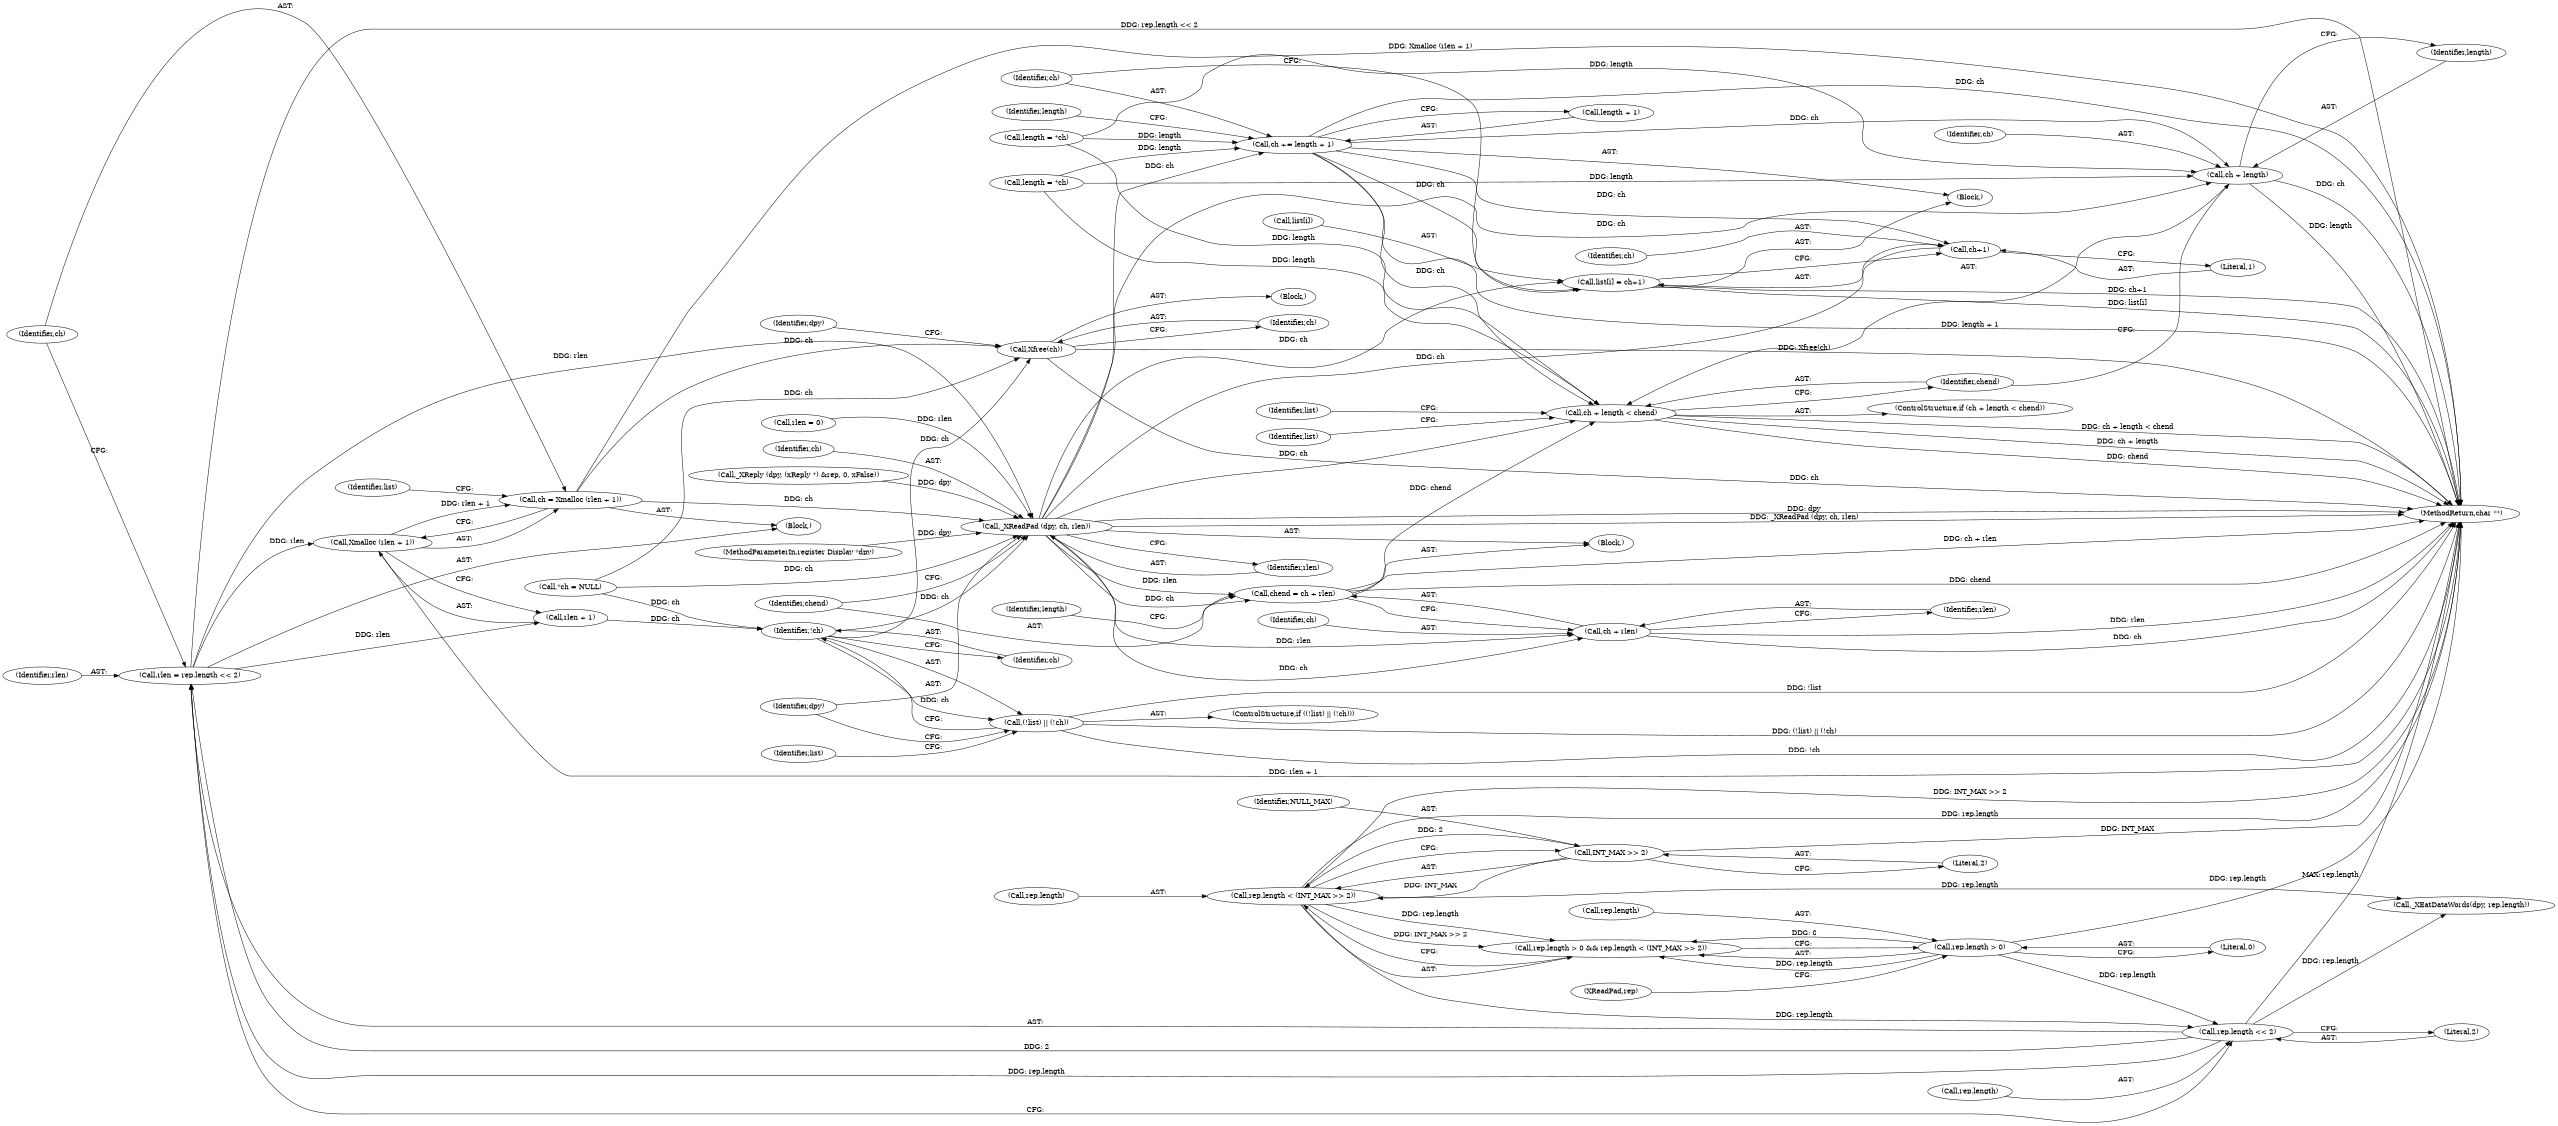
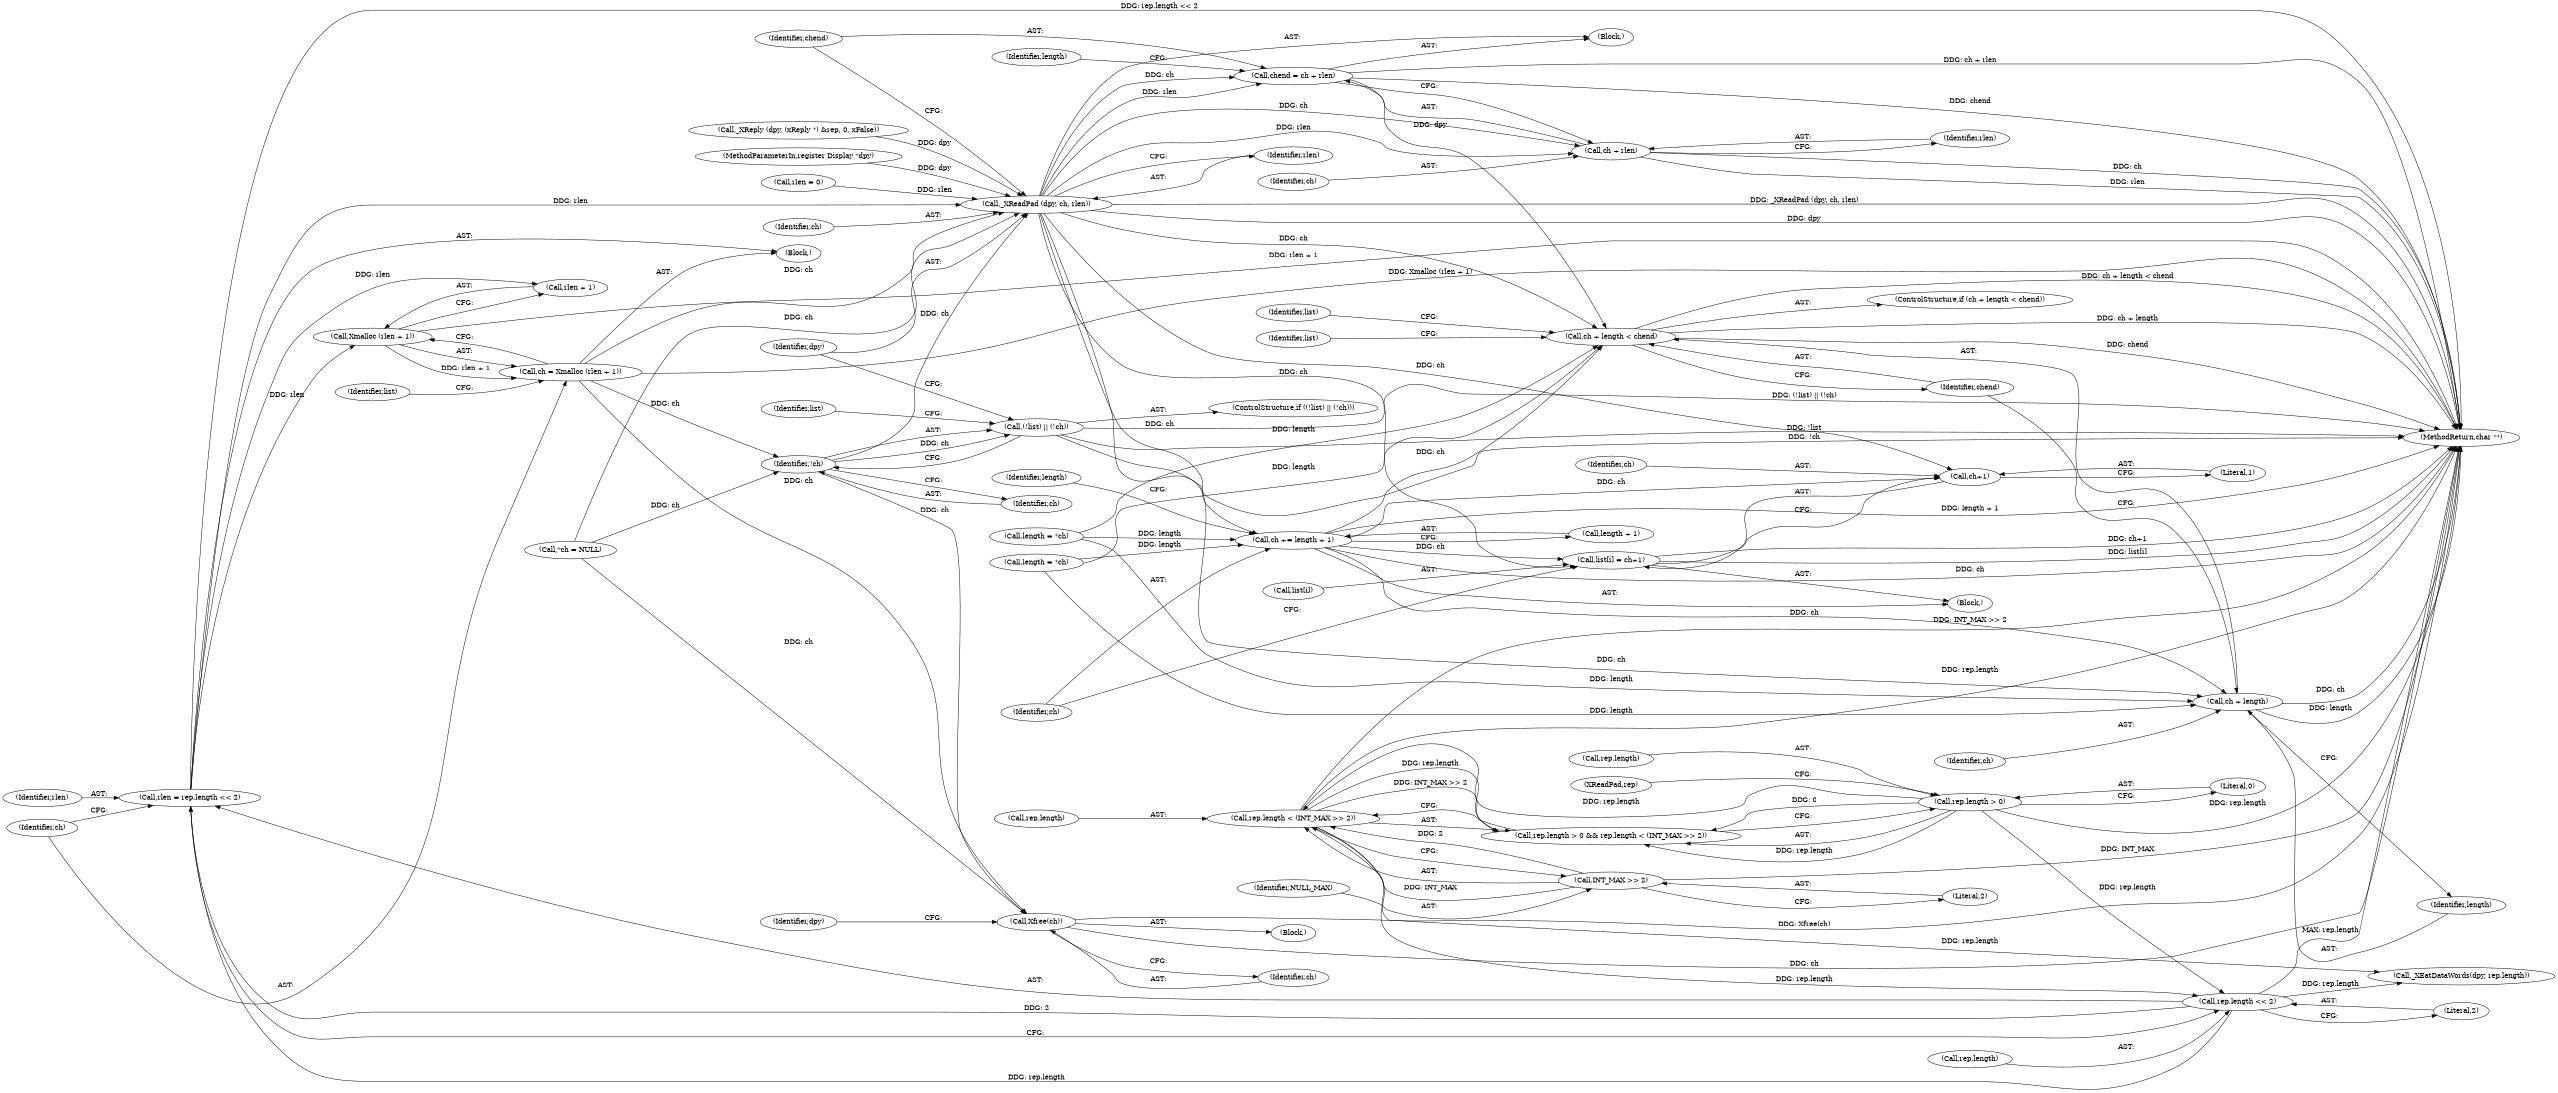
(1430, 488) -> (1430, 125)
(682, 624) -> (681, 419)
none -> (1587, 817)
